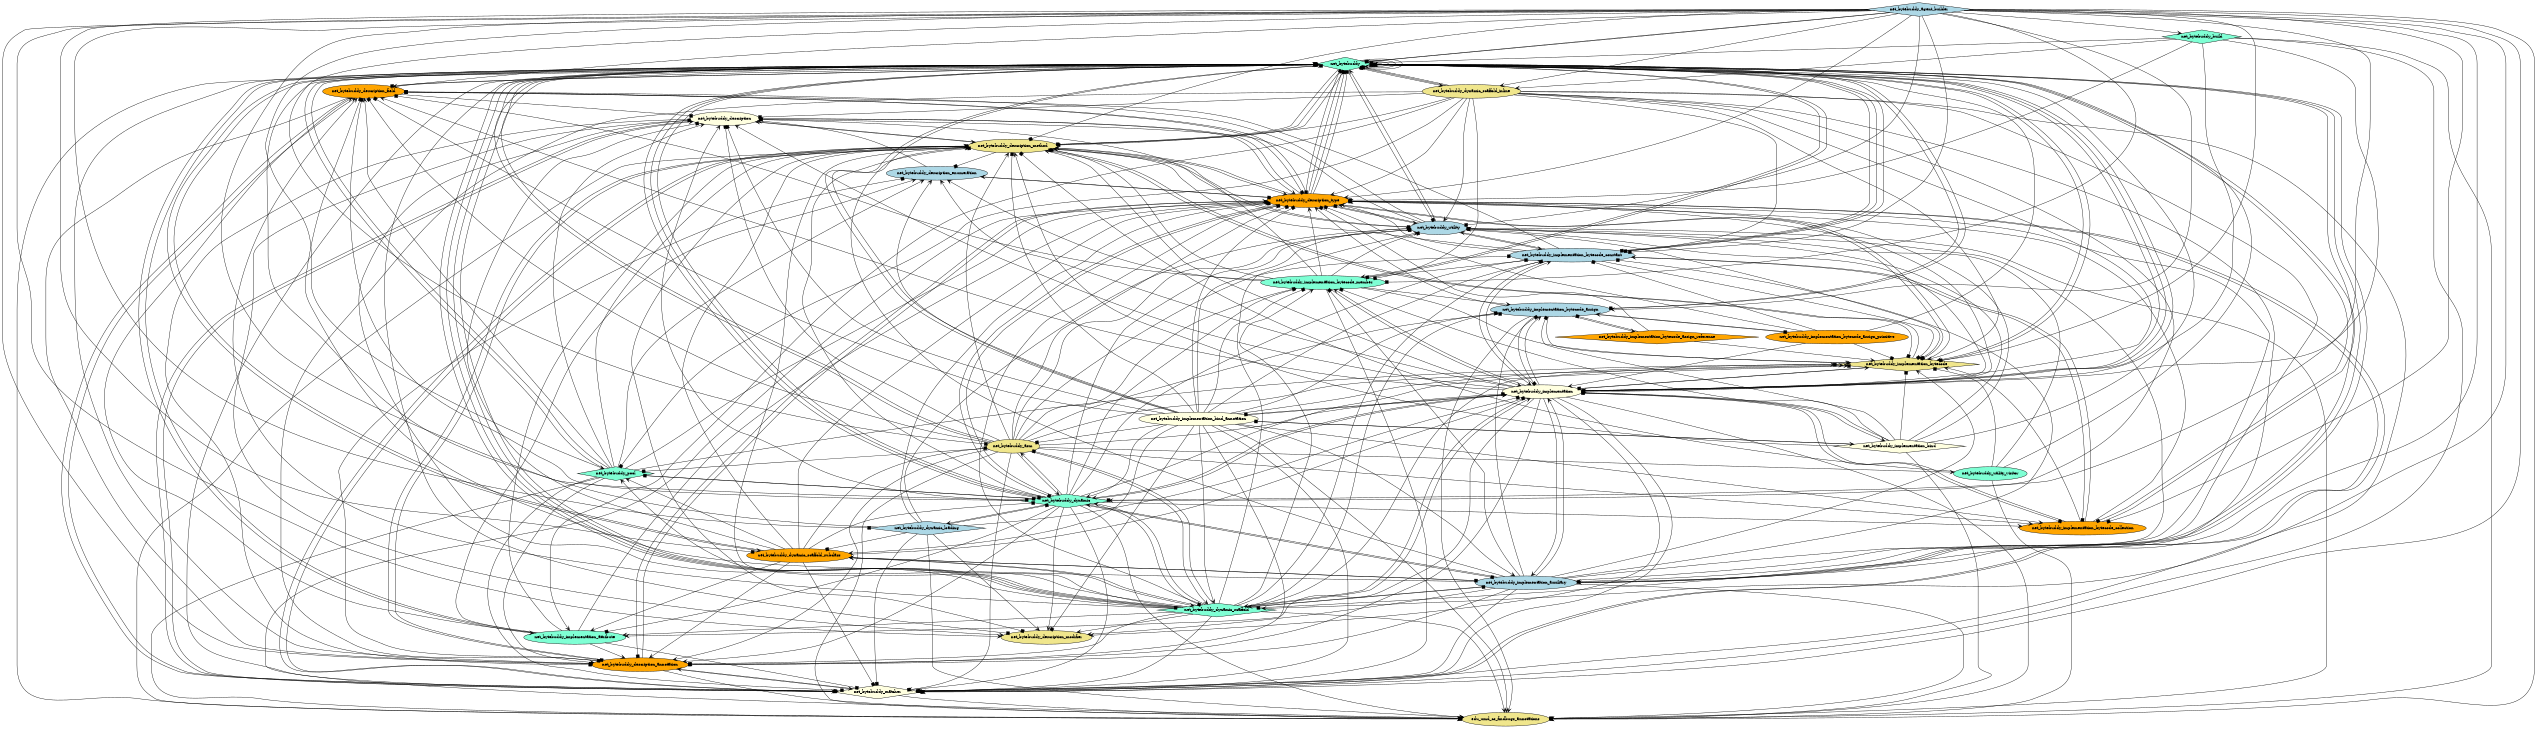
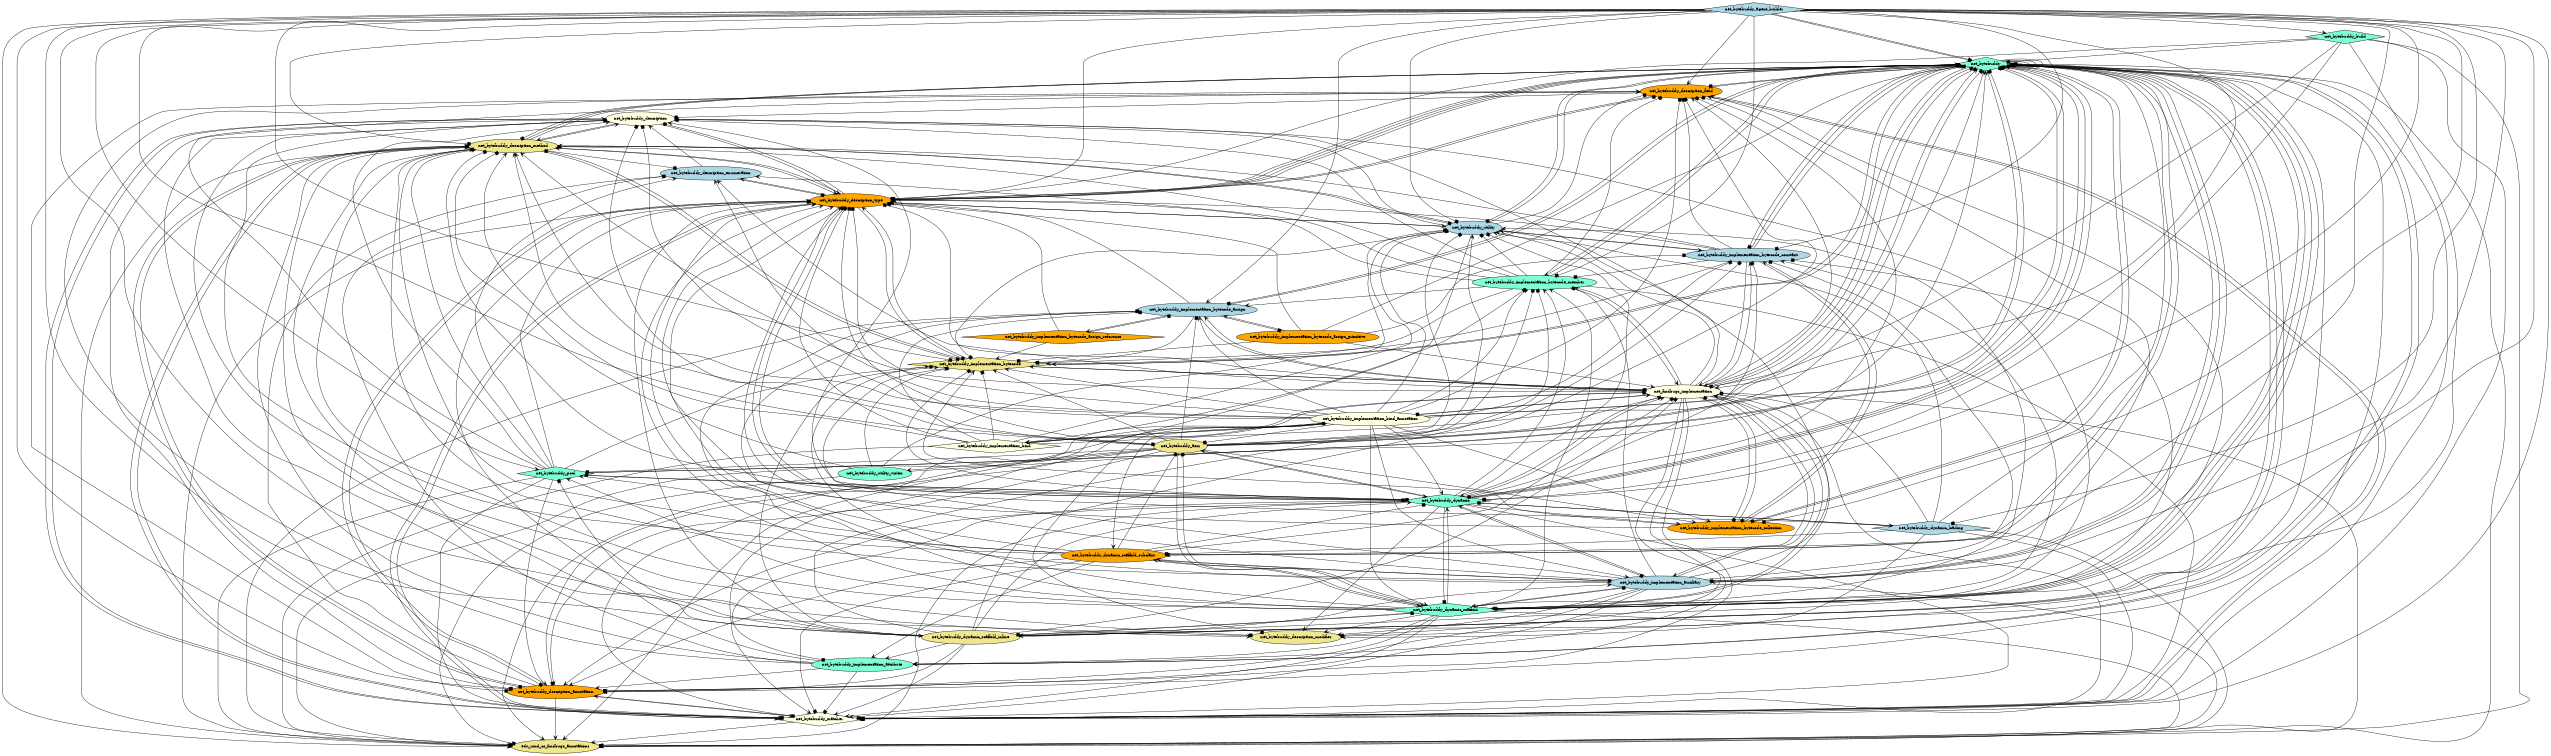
(1069, 316) -> (863, 386)
(1542, 392) -> (1683, 392)
none -> (1216, 625)
